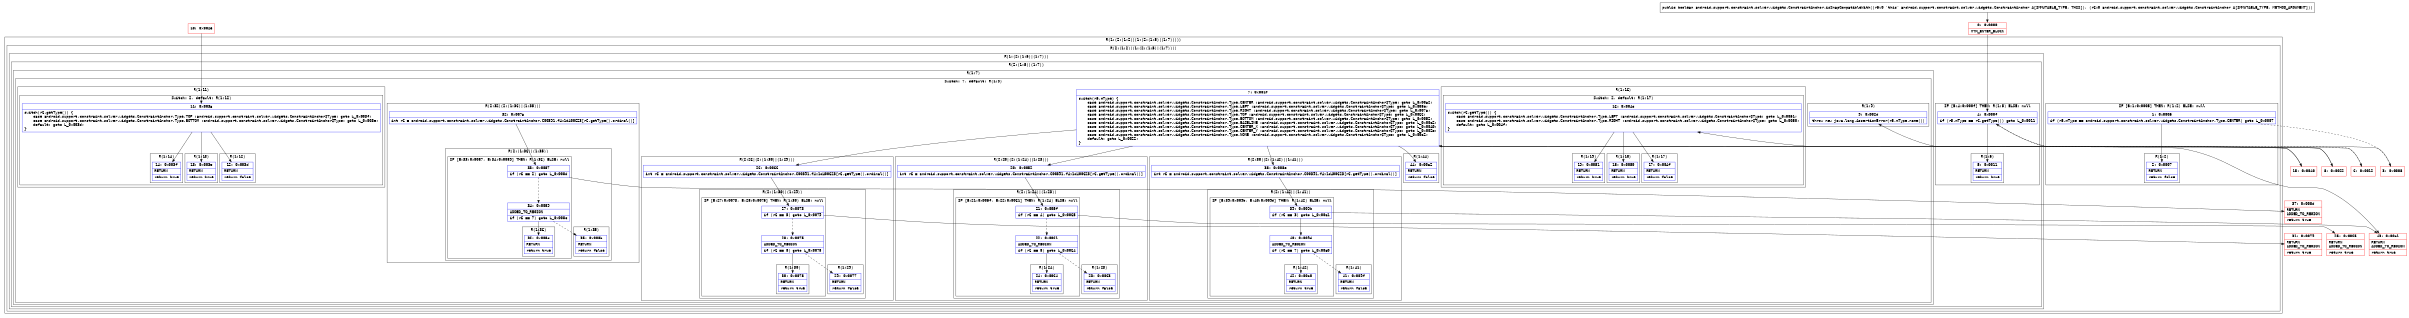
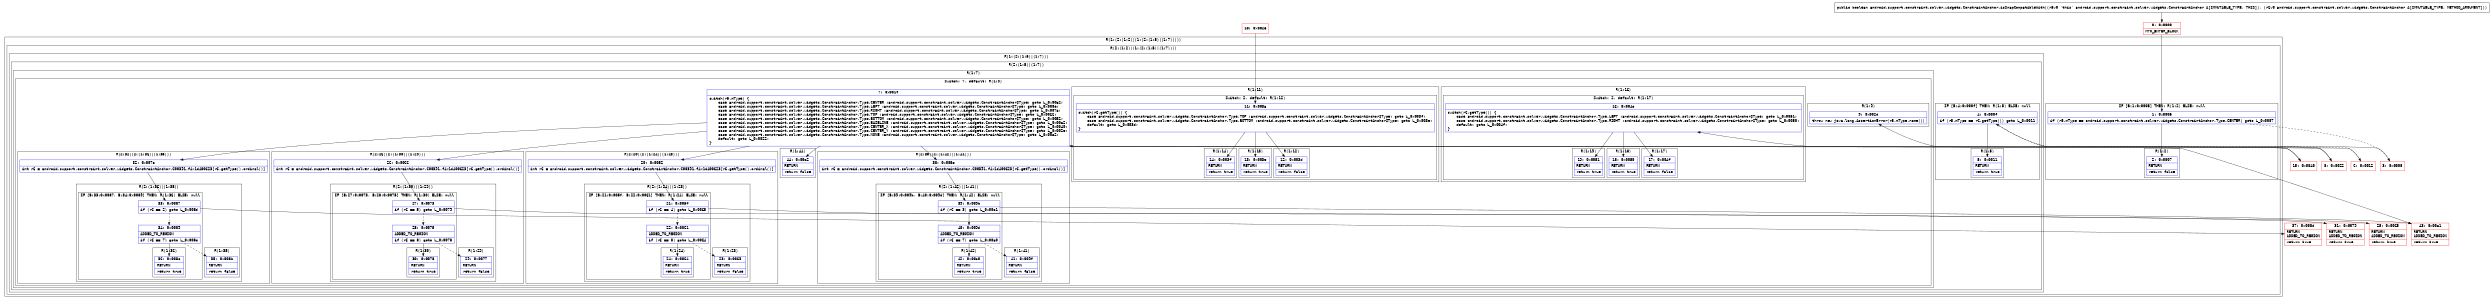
(1987, 72) -> (2162, 72)
none -> (445, 135)
